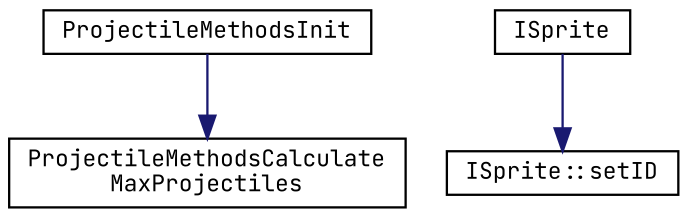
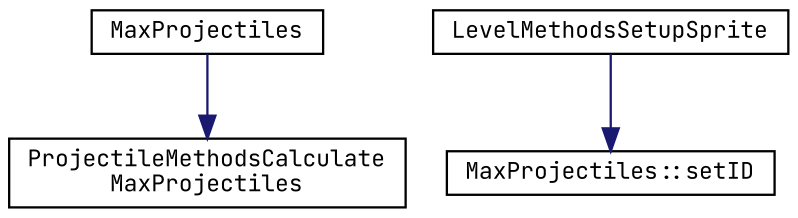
(207, 32) -> (207, 32)
(563, 32) -> (611, 32)
(563, 173) -> (611, 173)
